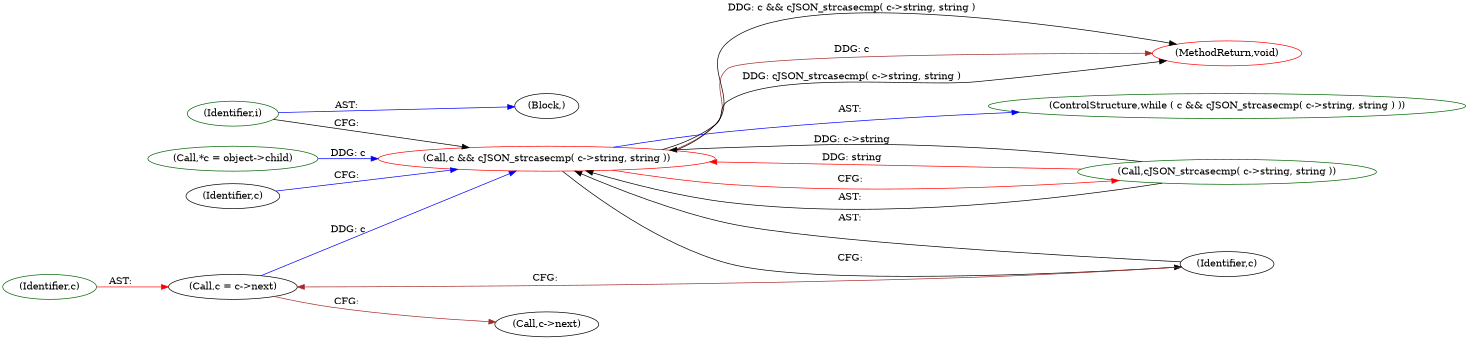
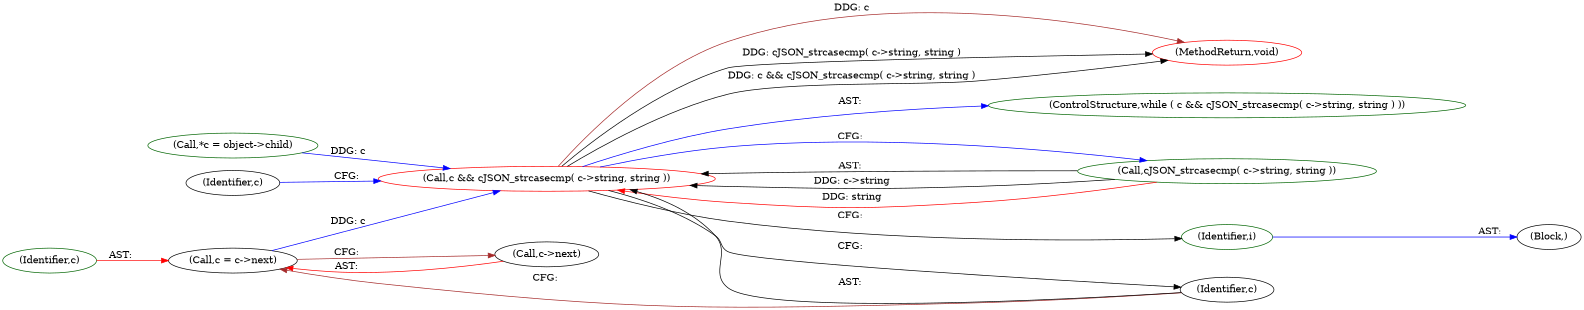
(368, 133) -> (880, 235)
(862, 189) -> (869, 142)
none -> (398, 272)
